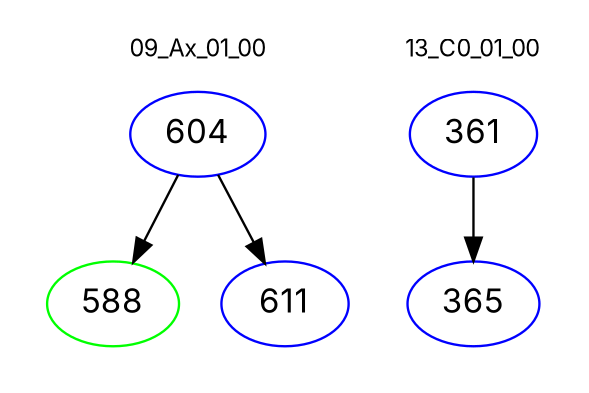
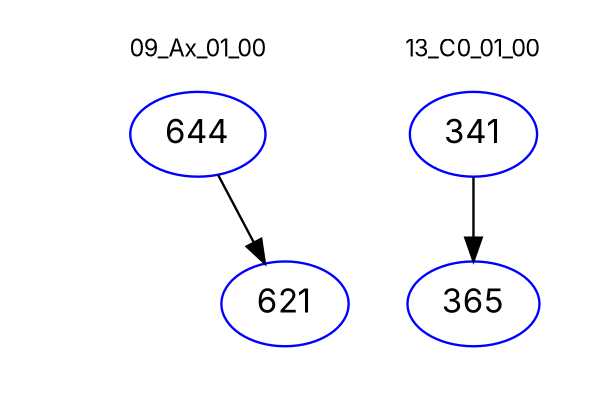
(198, 134) -> (198, 134)
(473, 134) -> (473, 134)
(113, 304) -> none
(285, 304) -> (285, 304)
